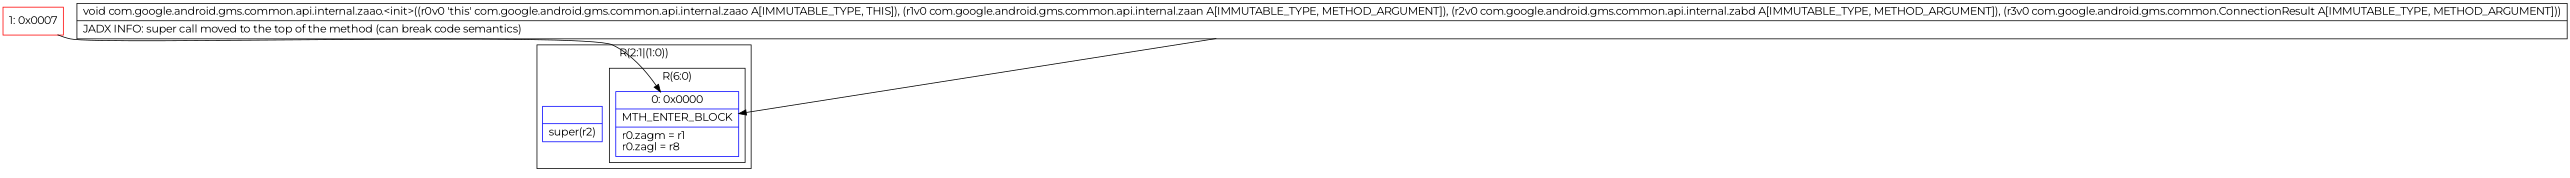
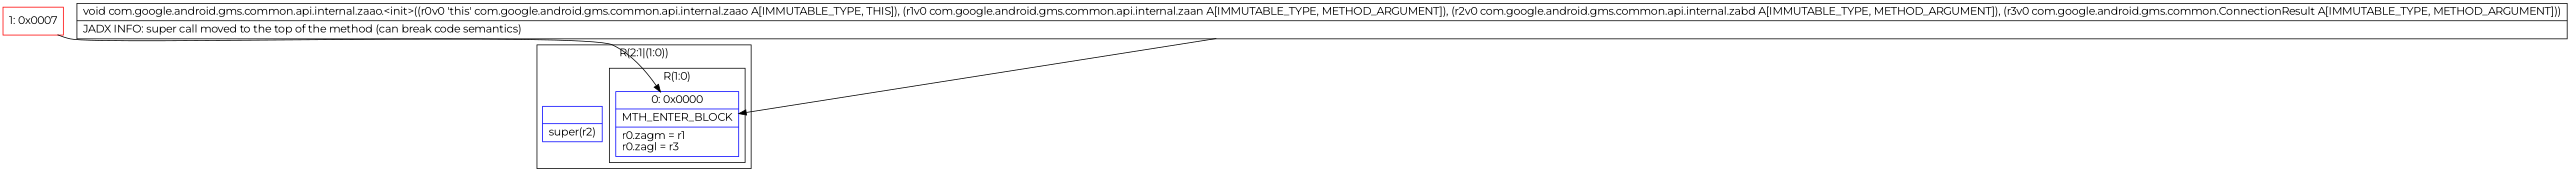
(677, 77) -> (677, 77)
(651, 147) -> (650, 147)
